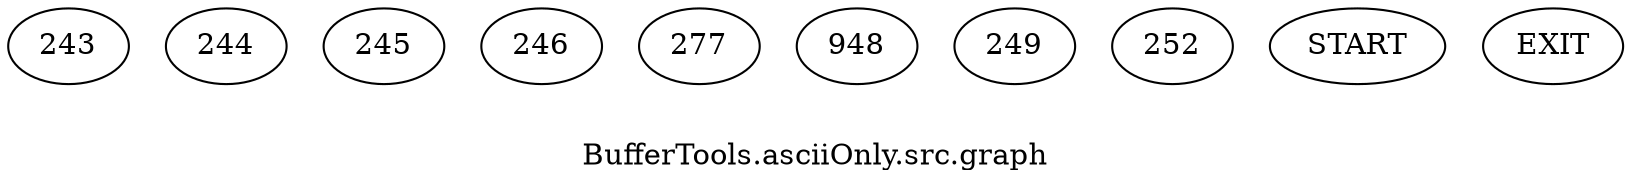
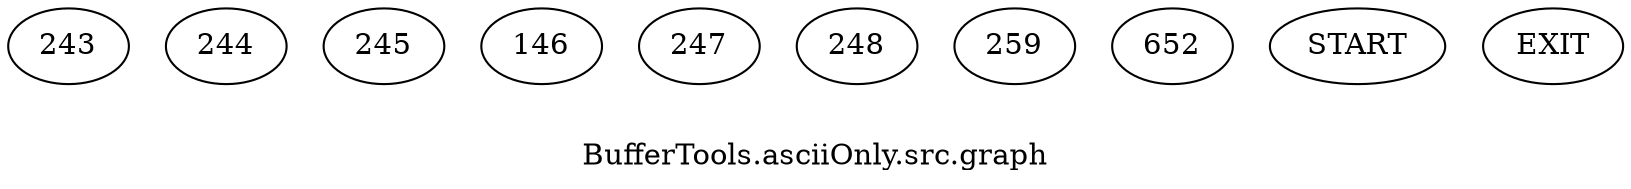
(542, 46) -> (542, 46)
(699, 46) -> (699, 46)
(857, 46) -> (857, 46)
(1015, 46) -> (1015, 46)
(1173, 46) -> (1173, 46)
